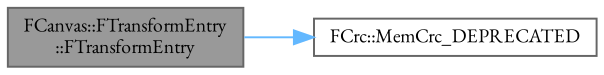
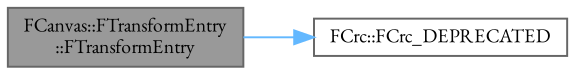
(455, 37) -> (441, 37)
